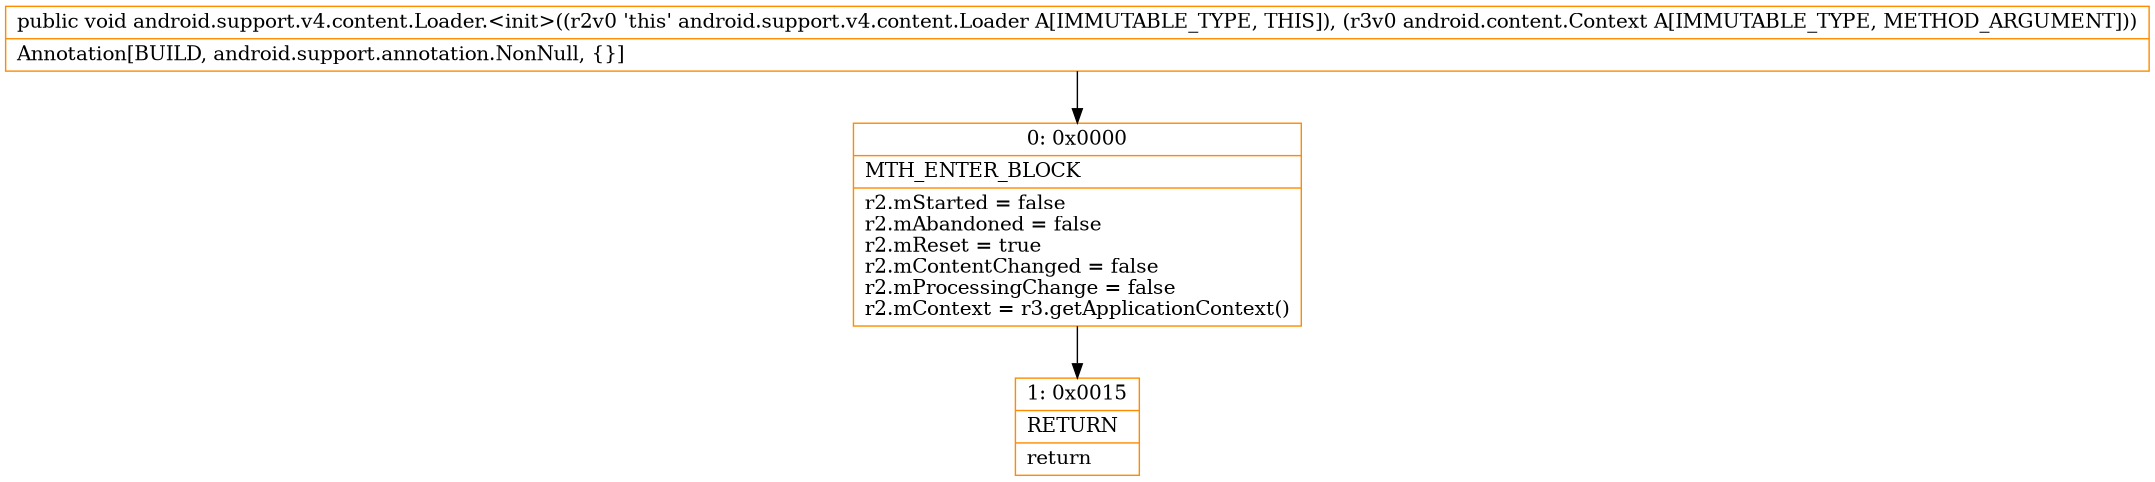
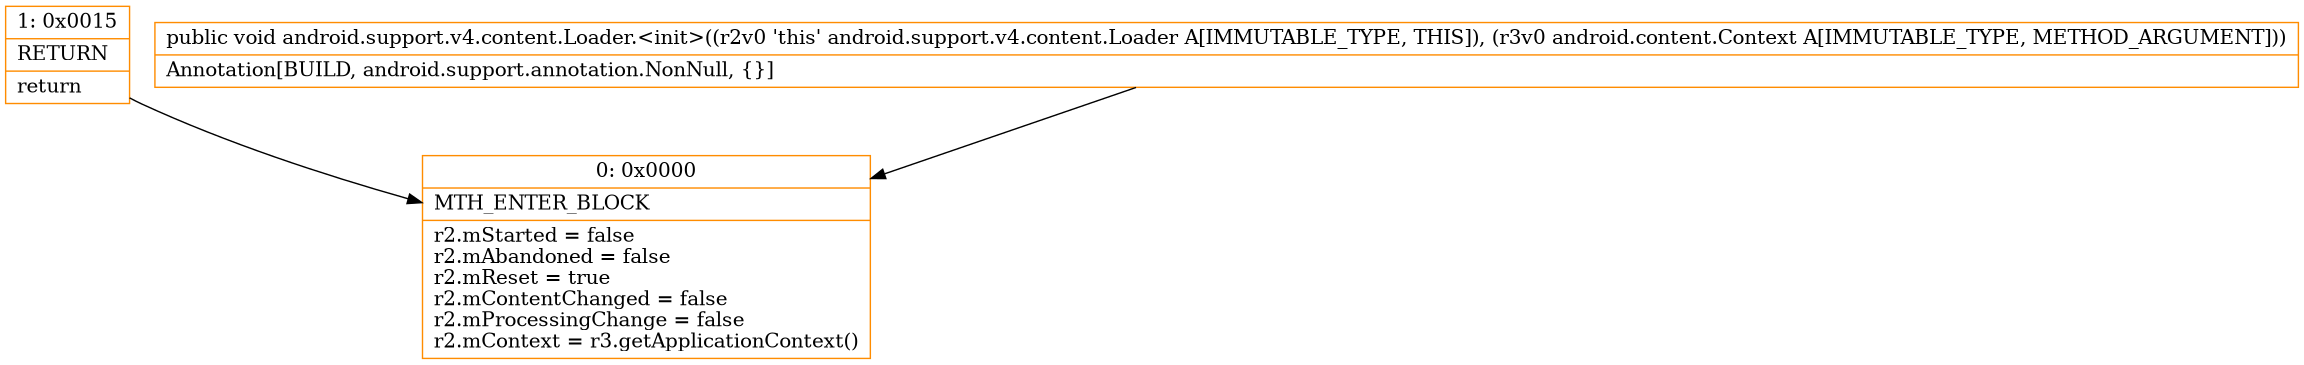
(1077, 345) -> (267, 154)
